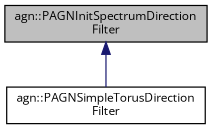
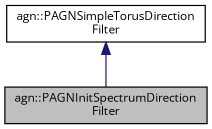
(106, 71) -> (106, 71)
